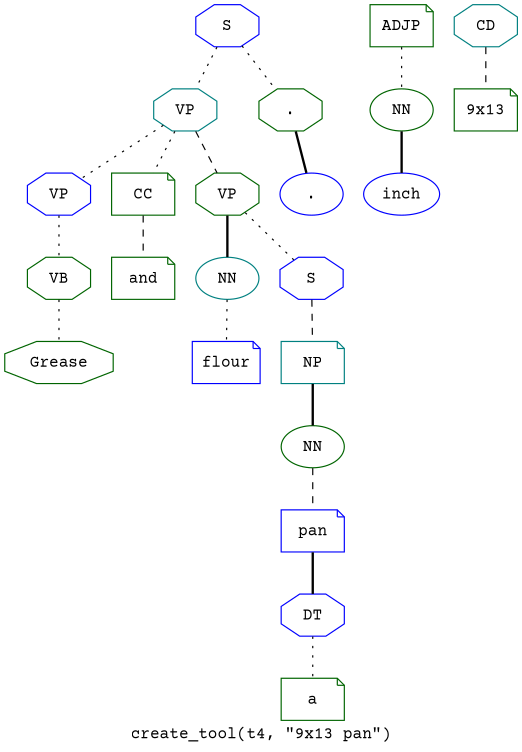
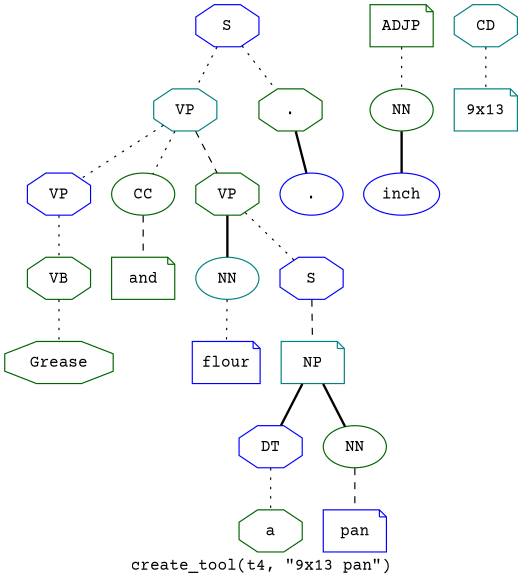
(486, 68) -> (486, 68)
(486, 110) -> (486, 110)
(143, 194) -> (143, 194)
(313, 573) -> (292, 405)
(313, 699) -> (271, 531)
